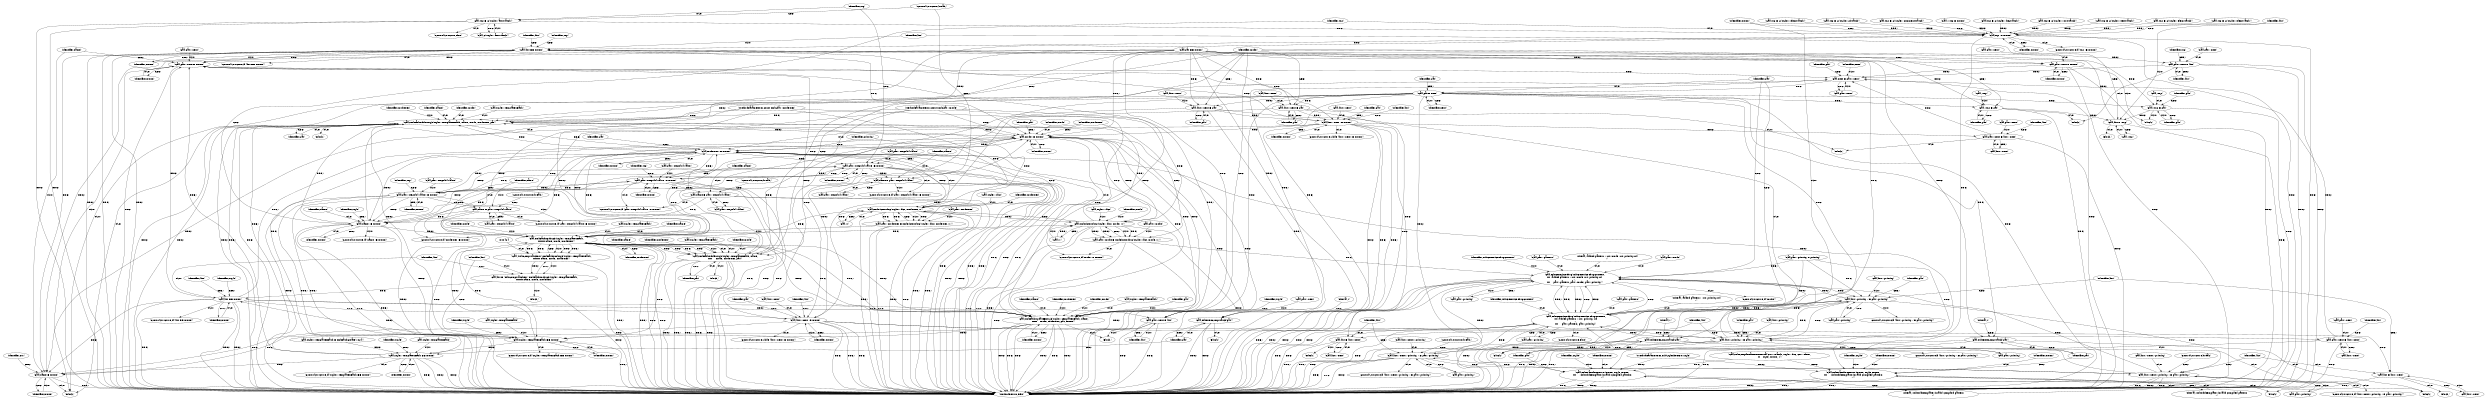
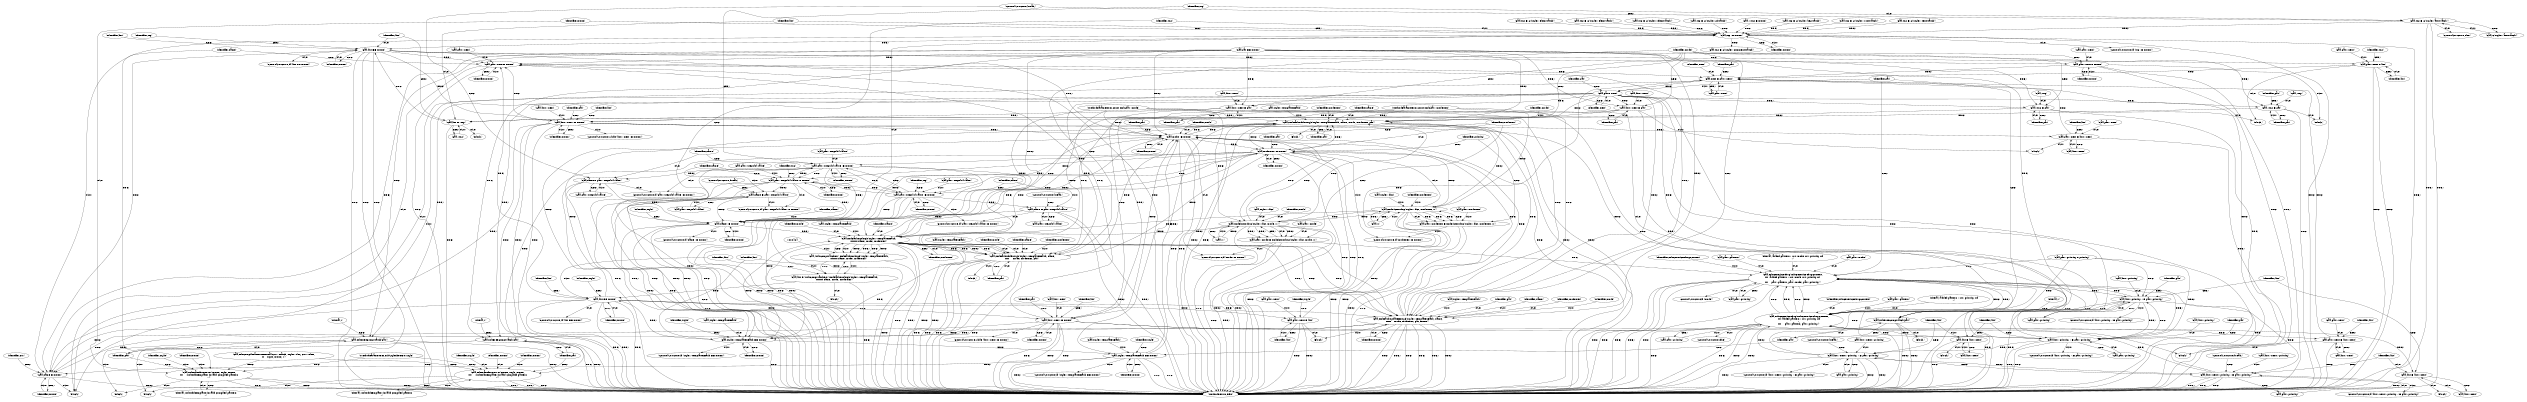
(491, 28) -> (2495, 28)
(1952, 28) -> (1732, 42)
(332, 340) -> none
